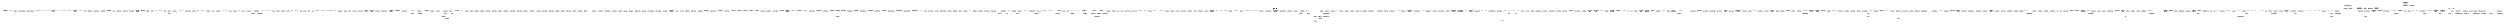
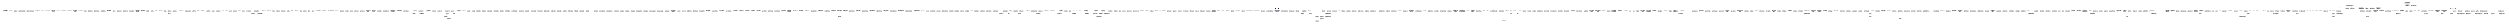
(317, 11) -> (318, 11)
